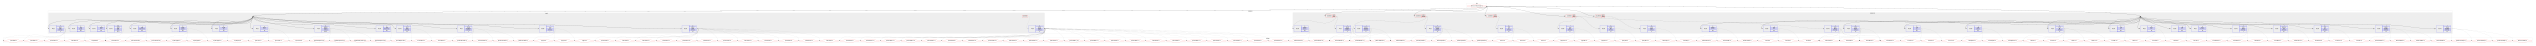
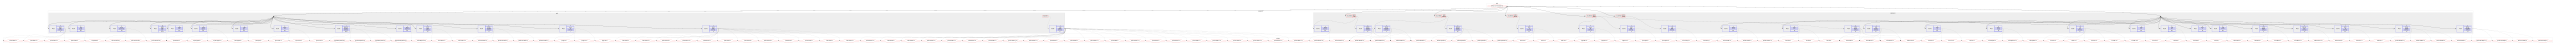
none -> (136, 41)
